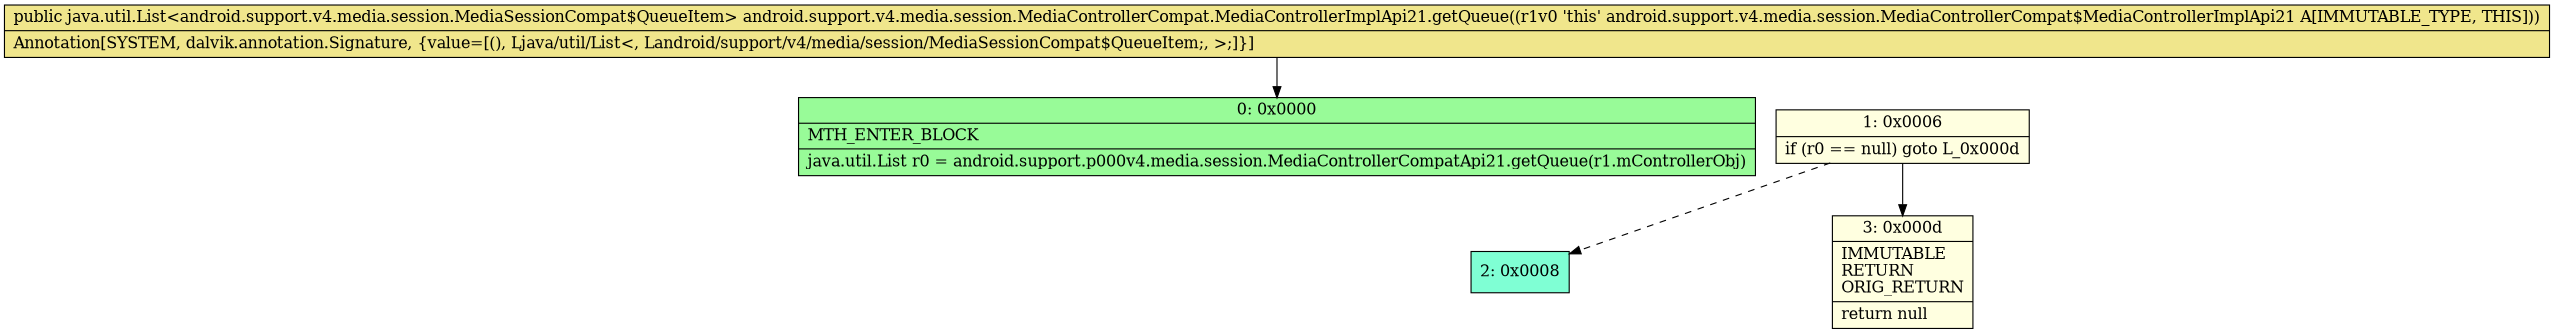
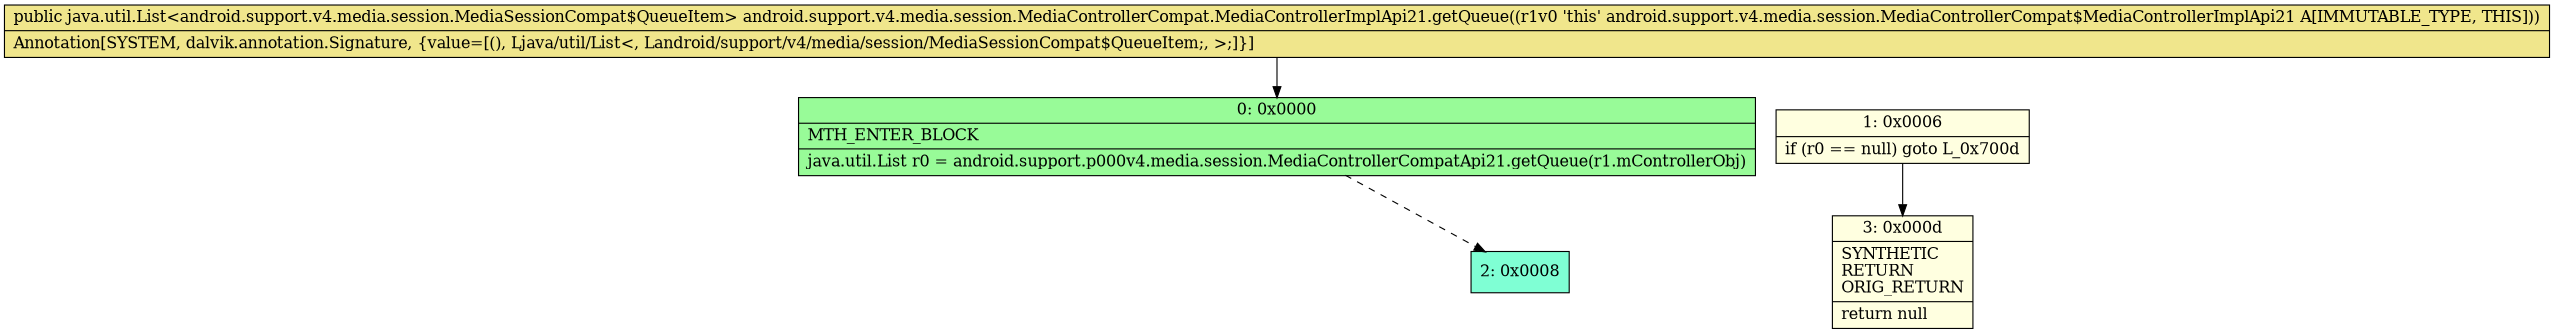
(1903, 149) -> (1903, 149)
(1705, 206) -> (1410, 211)
(1894, 254) -> (1890, 254)
